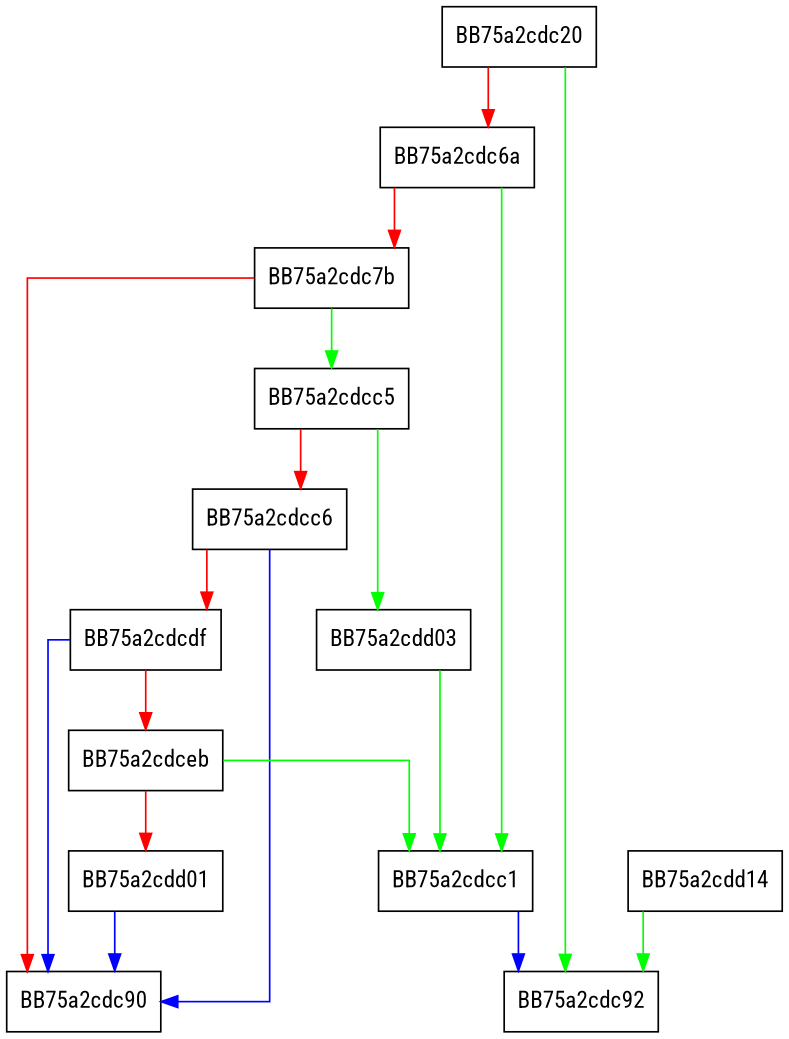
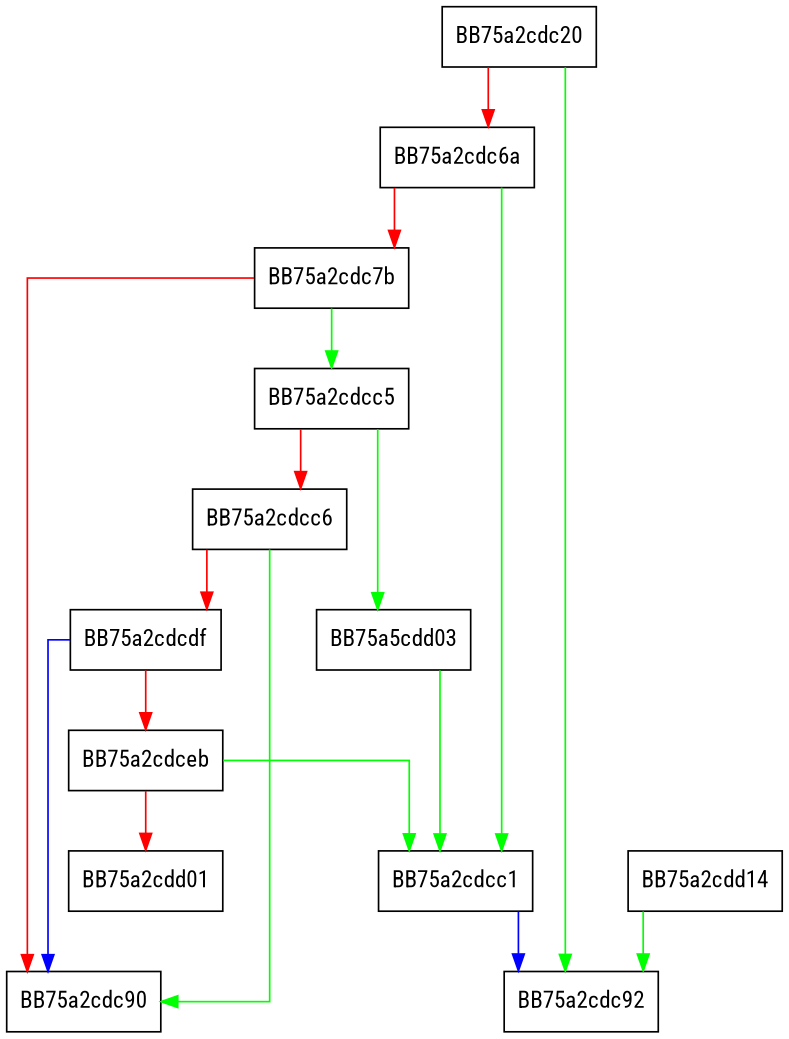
(394, 640) -> (394, 640)
(270, 822) -> (270, 822)
(115, 933) -> none
